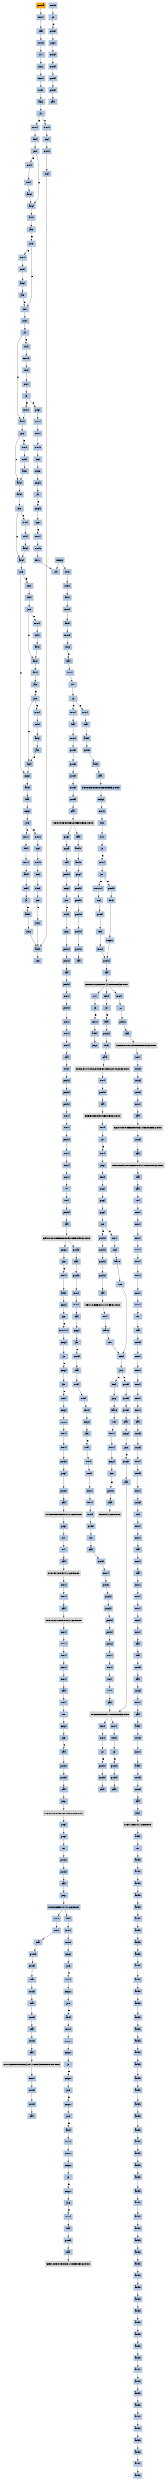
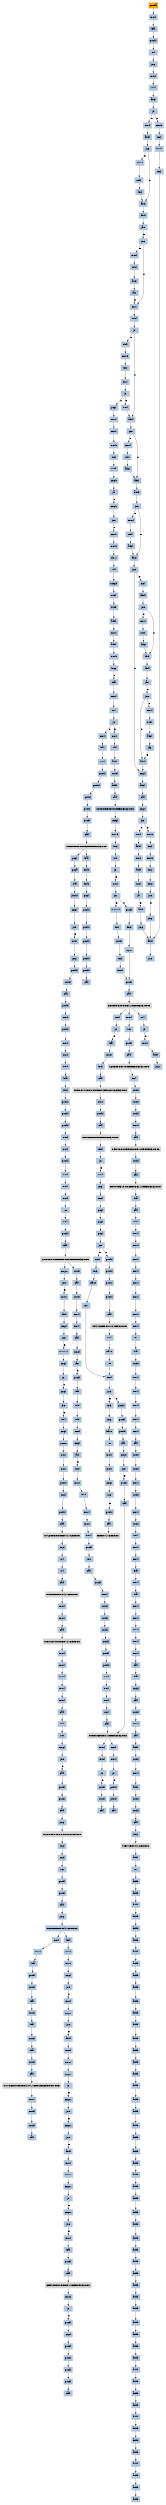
(58, 565) -> (114, 576)
none -> (68, 2290)
